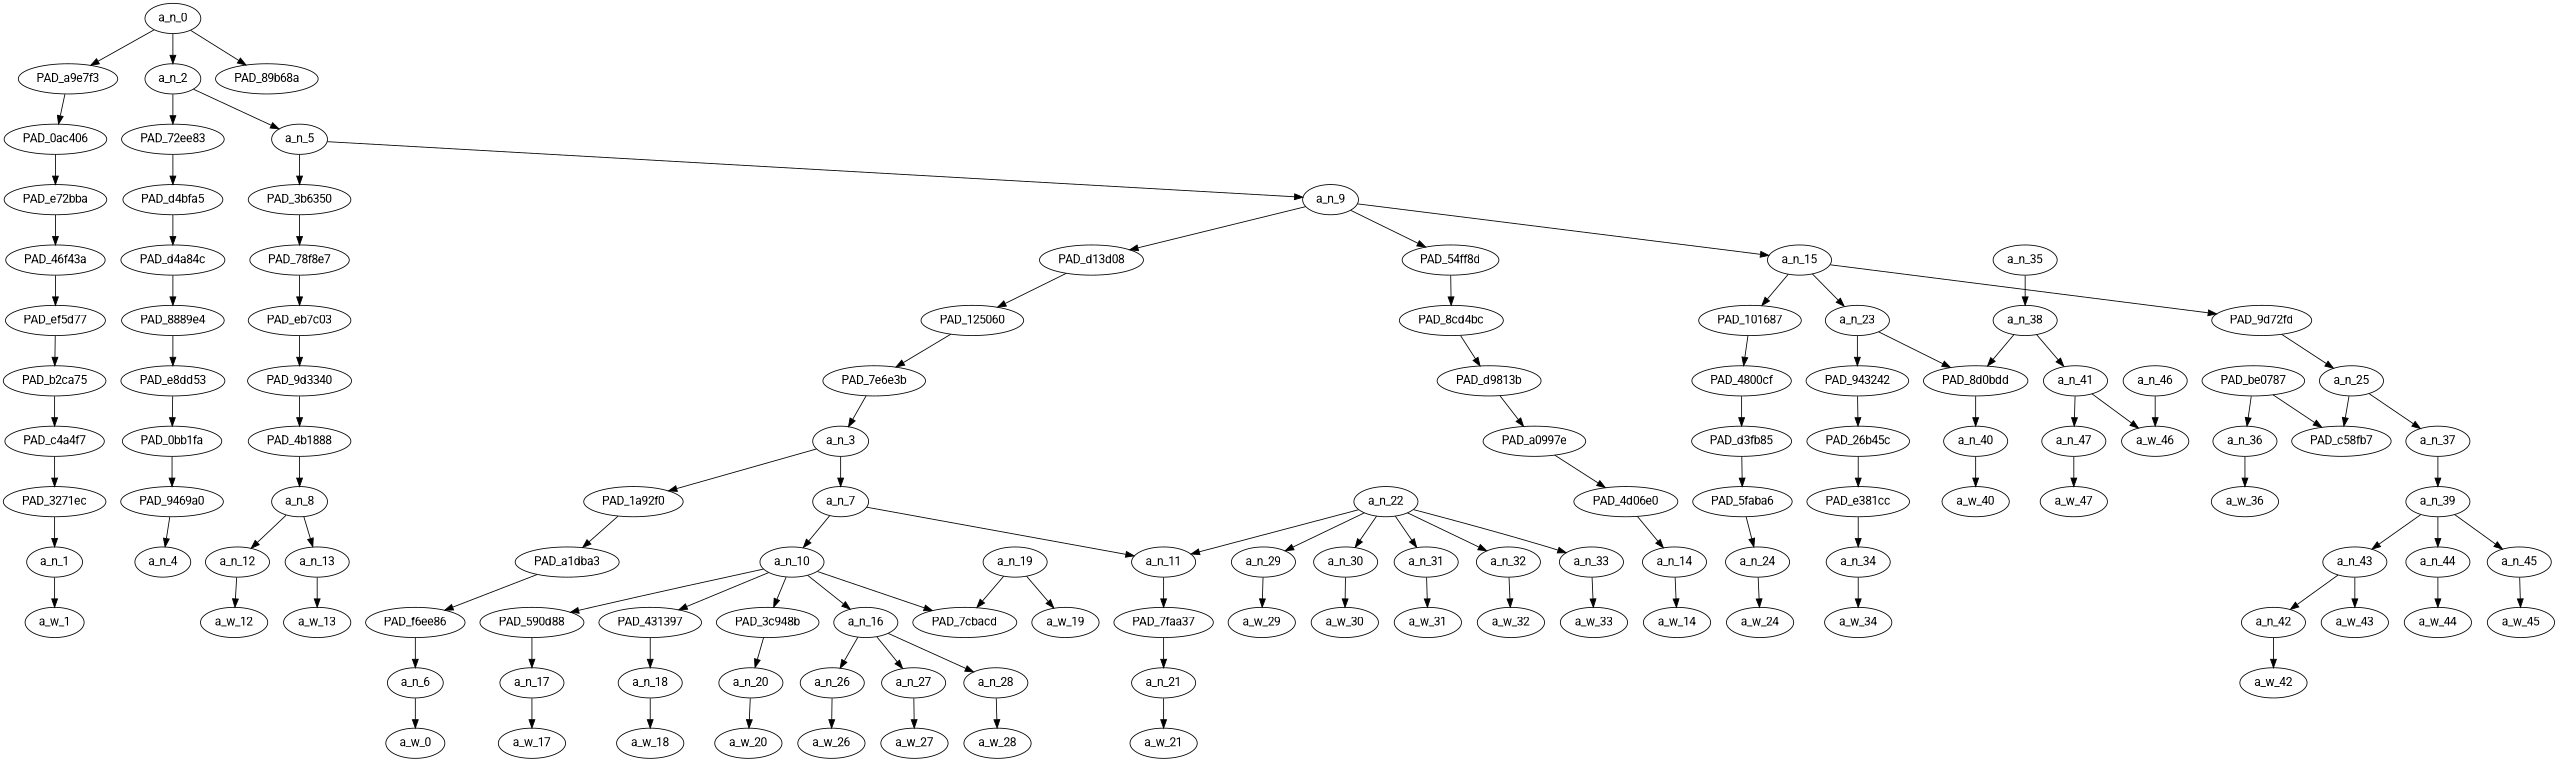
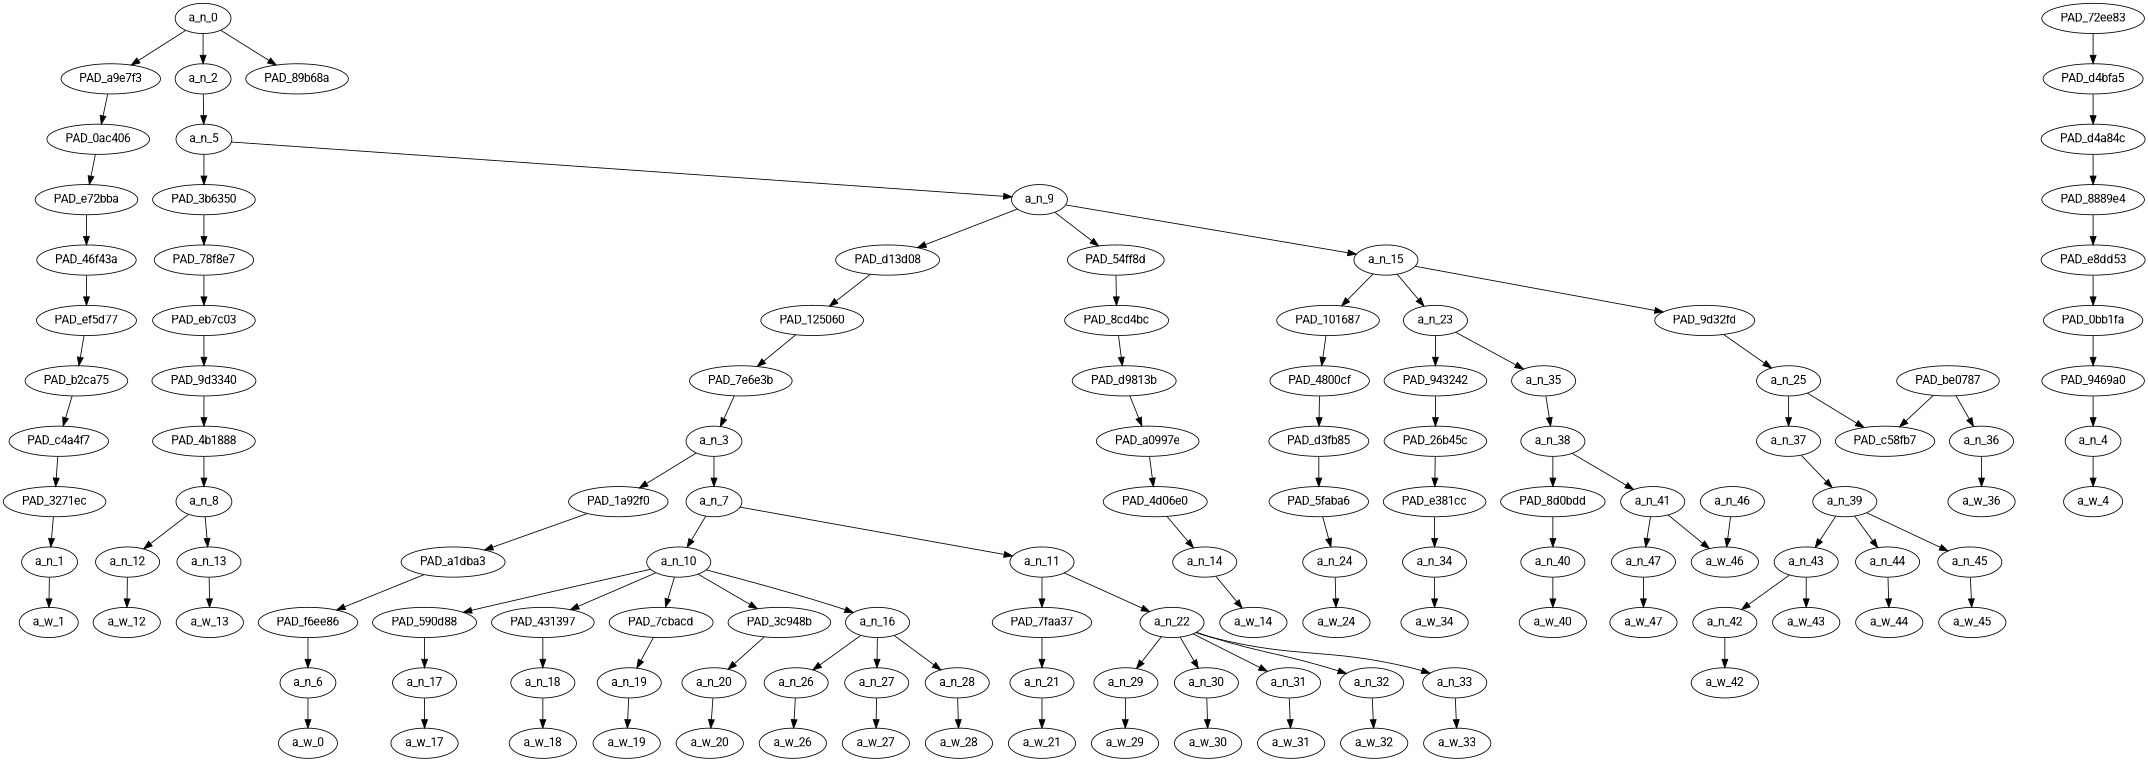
(173, 105) -> none
(2262, 320) -> (1705, 320)
(1911, 348) -> (1486, 349)
none -> (2093, 502)
(1279, 531) -> (1103, 591)
(993, 589) -> (647, 649)
